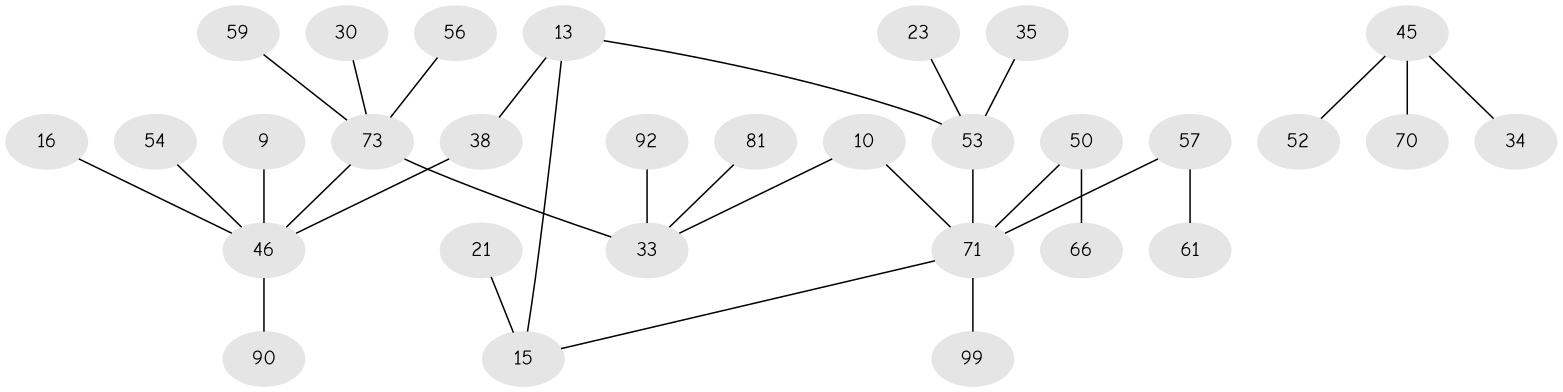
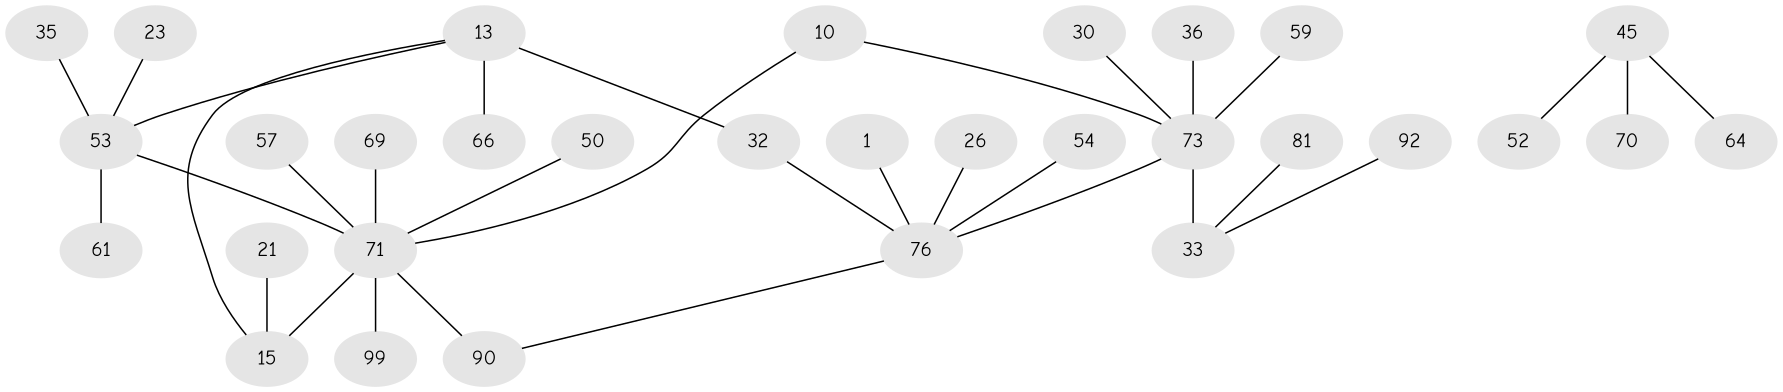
(456, 33) -> (1193, 33)
(47, 142) -> (976, 142)
(264, 142) -> (867, 142)
none -> (376, 142)
(481, 142) -> (759, 142)
(1516, 142) -> (1736, 142)
(1081, 185) -> (484, 88)
(756, 196) -> (1014, 77)
(1190, 196) -> (101, 196)
(264, 250) -> (922, 250)
none -> (430, 305)
